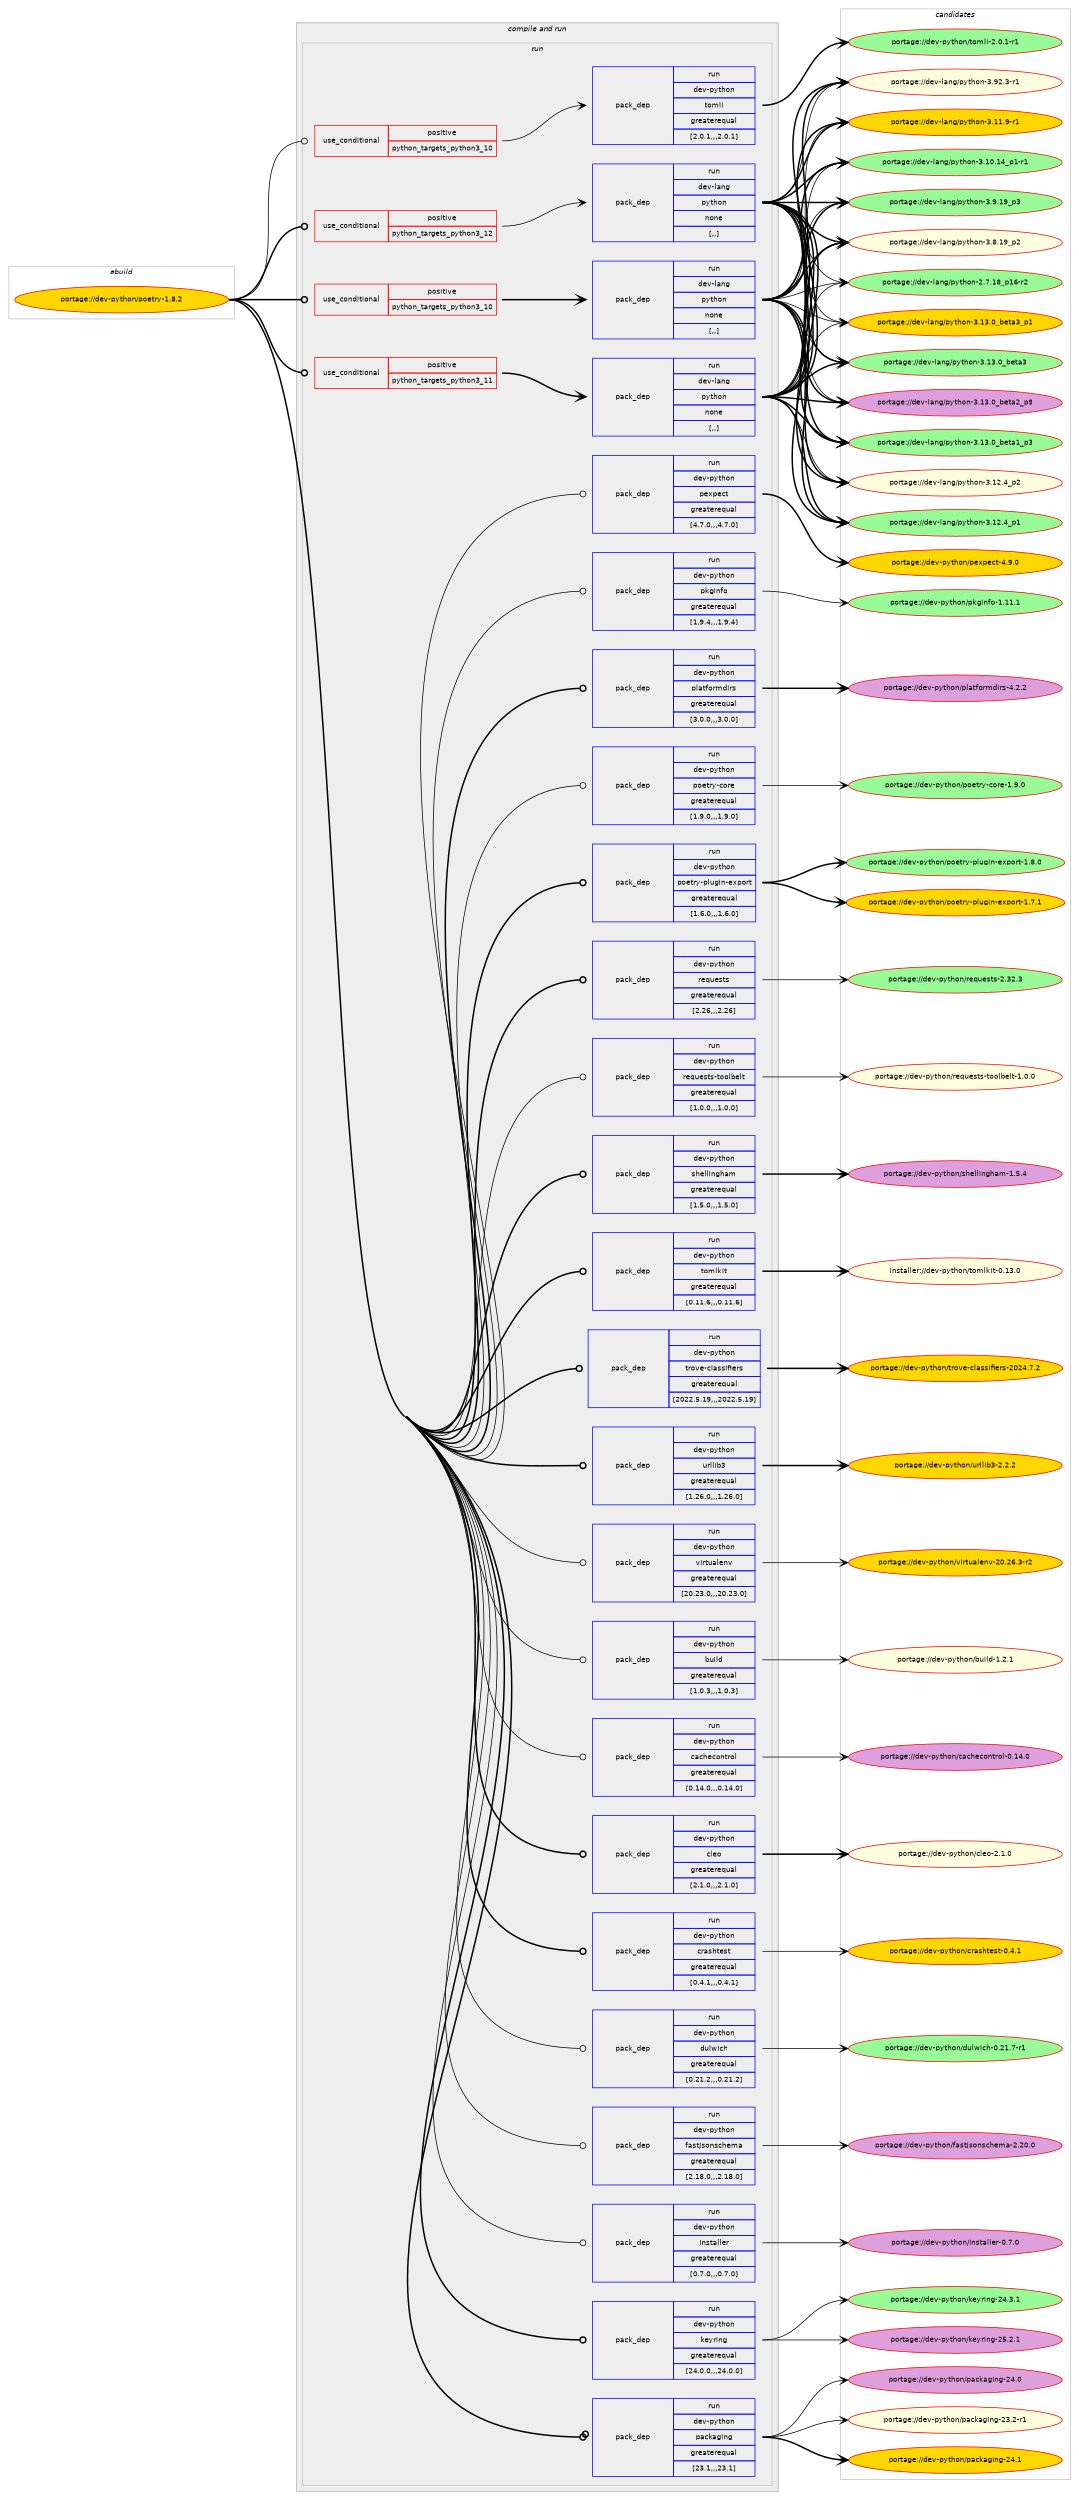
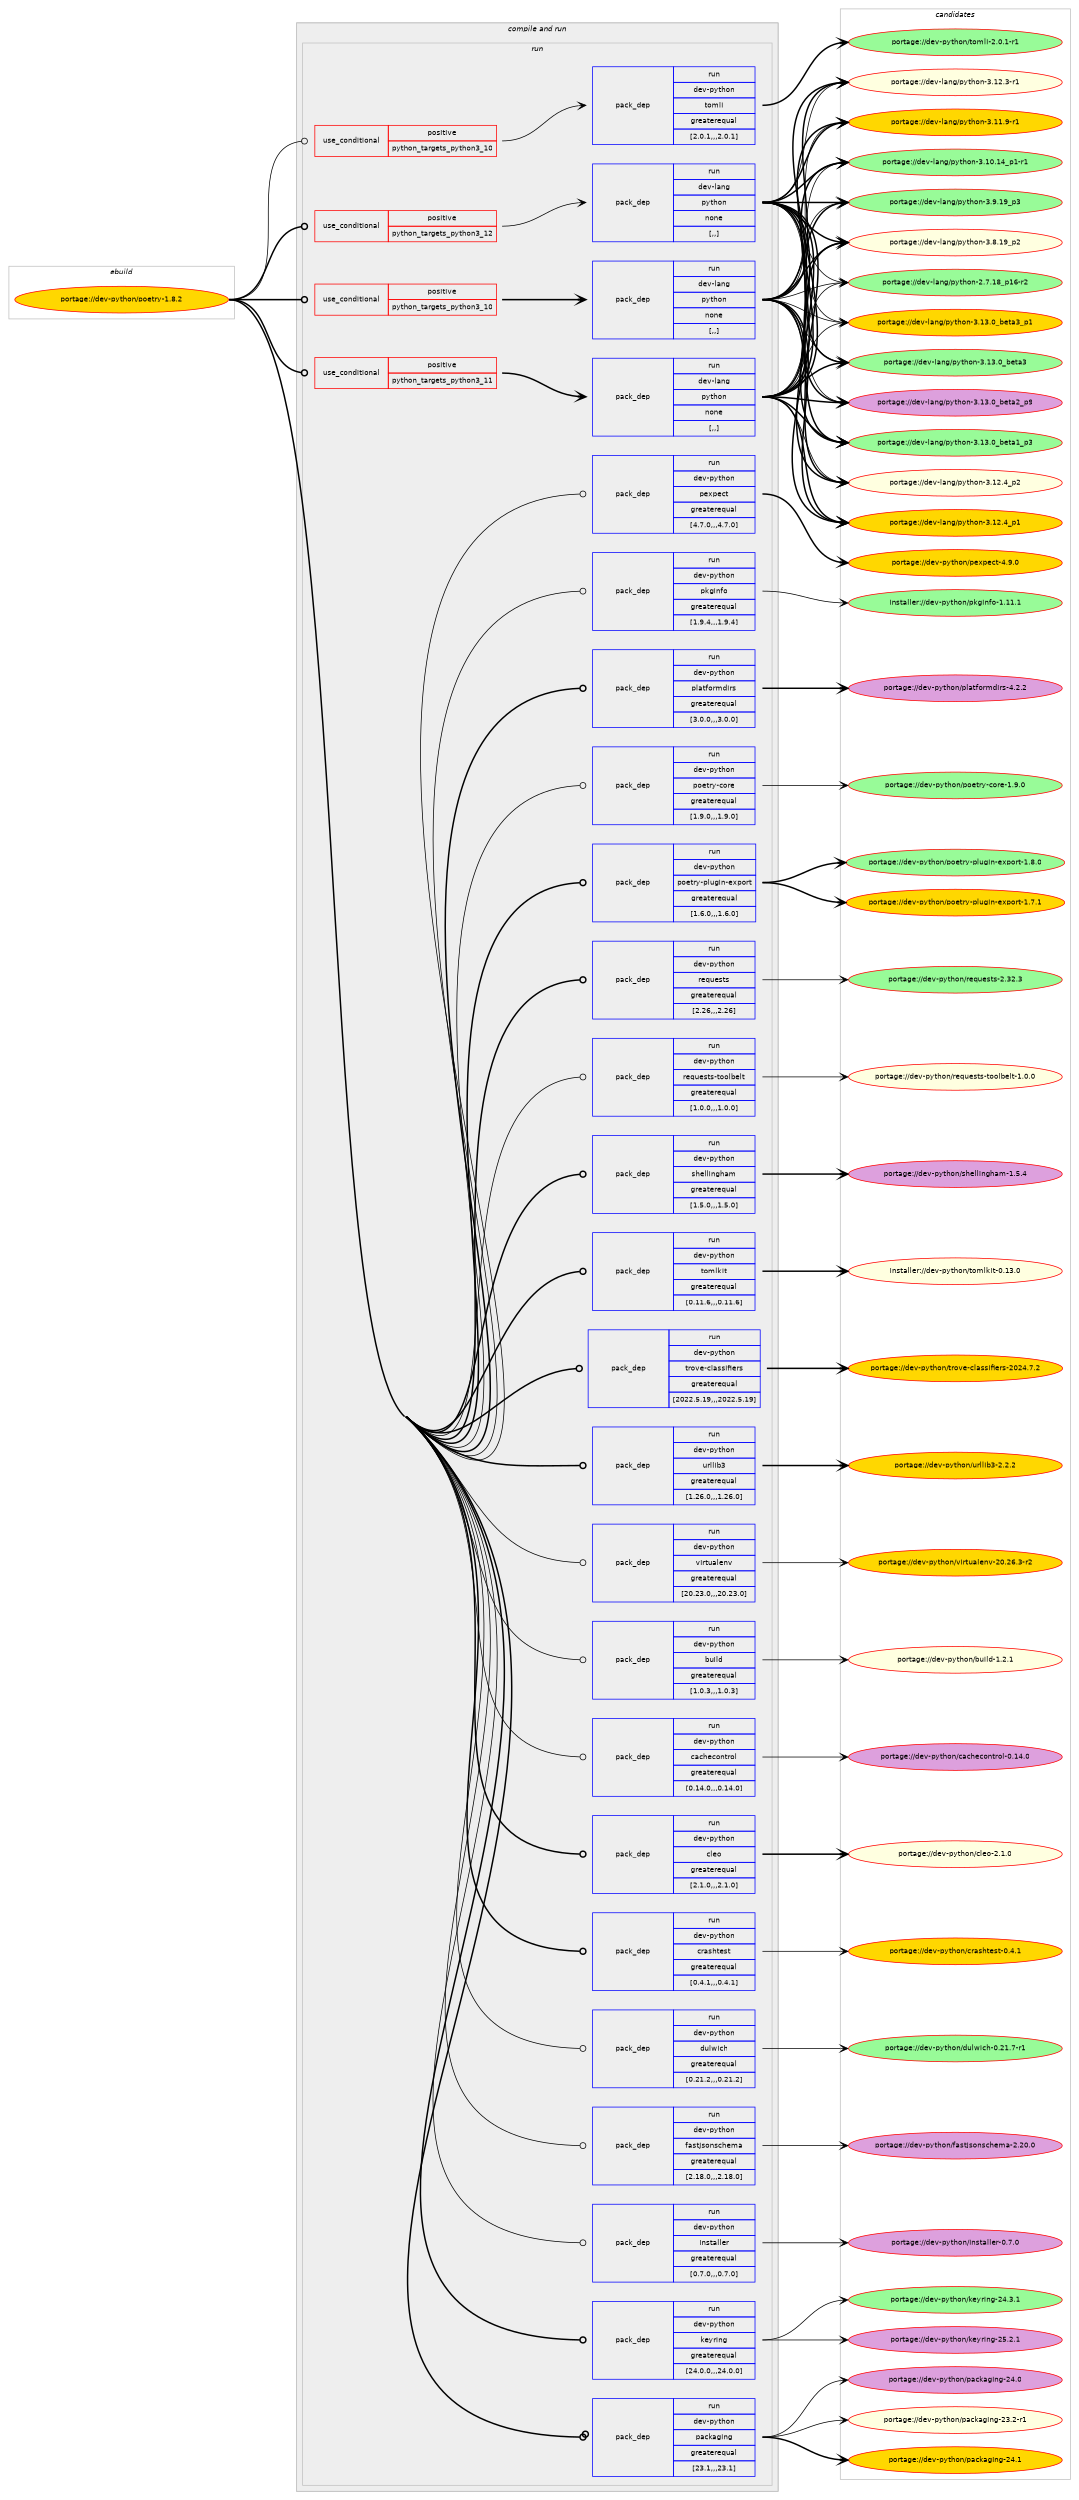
(955, 82) -> (955, 82)
(955, 523) -> (955, 523)
(955, 603) -> (955, 603)
